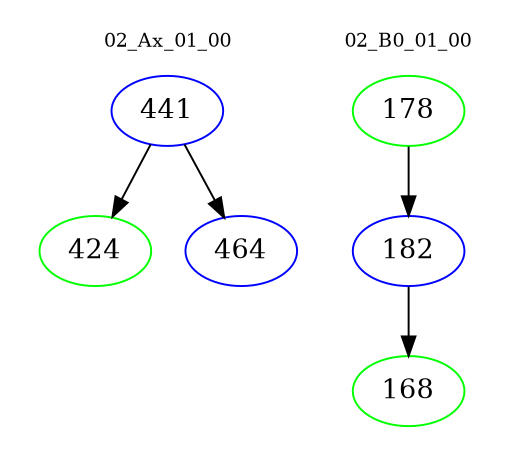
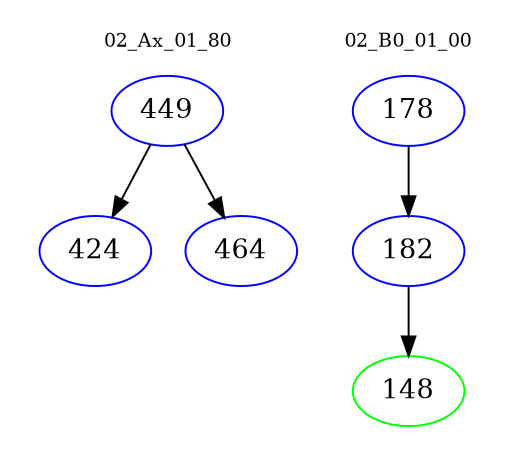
(168, 42) -> (168, 42)
(167, 111) -> (167, 111)
(409, 111) -> (409, 111)
(95, 251) -> (95, 251)
(409, 391) -> (409, 391)
